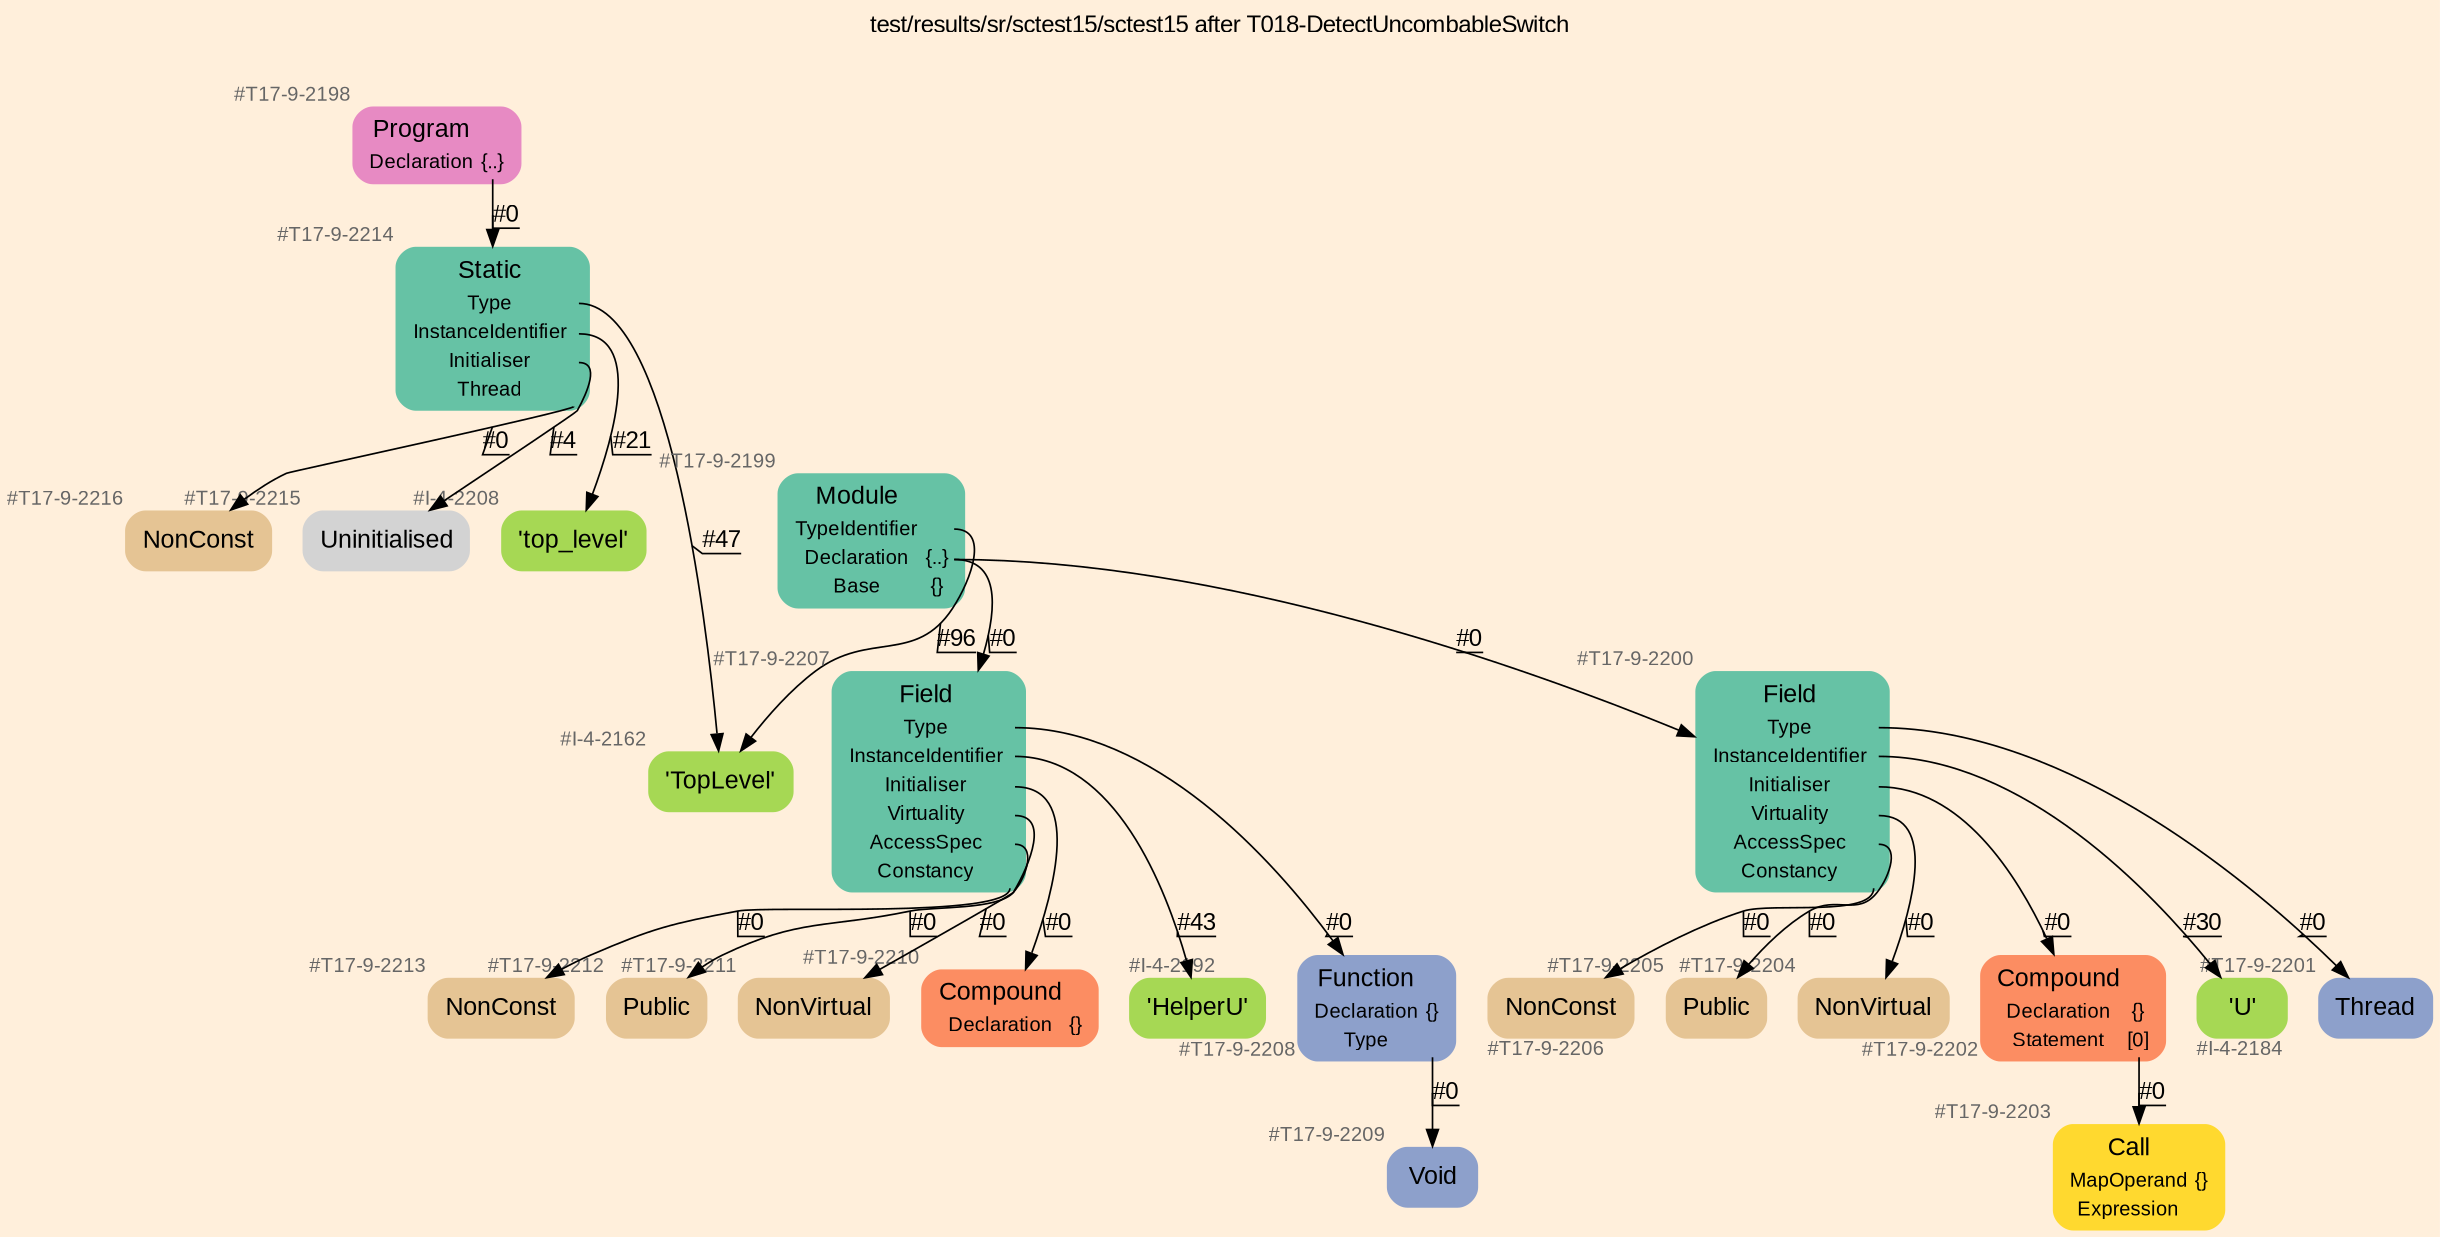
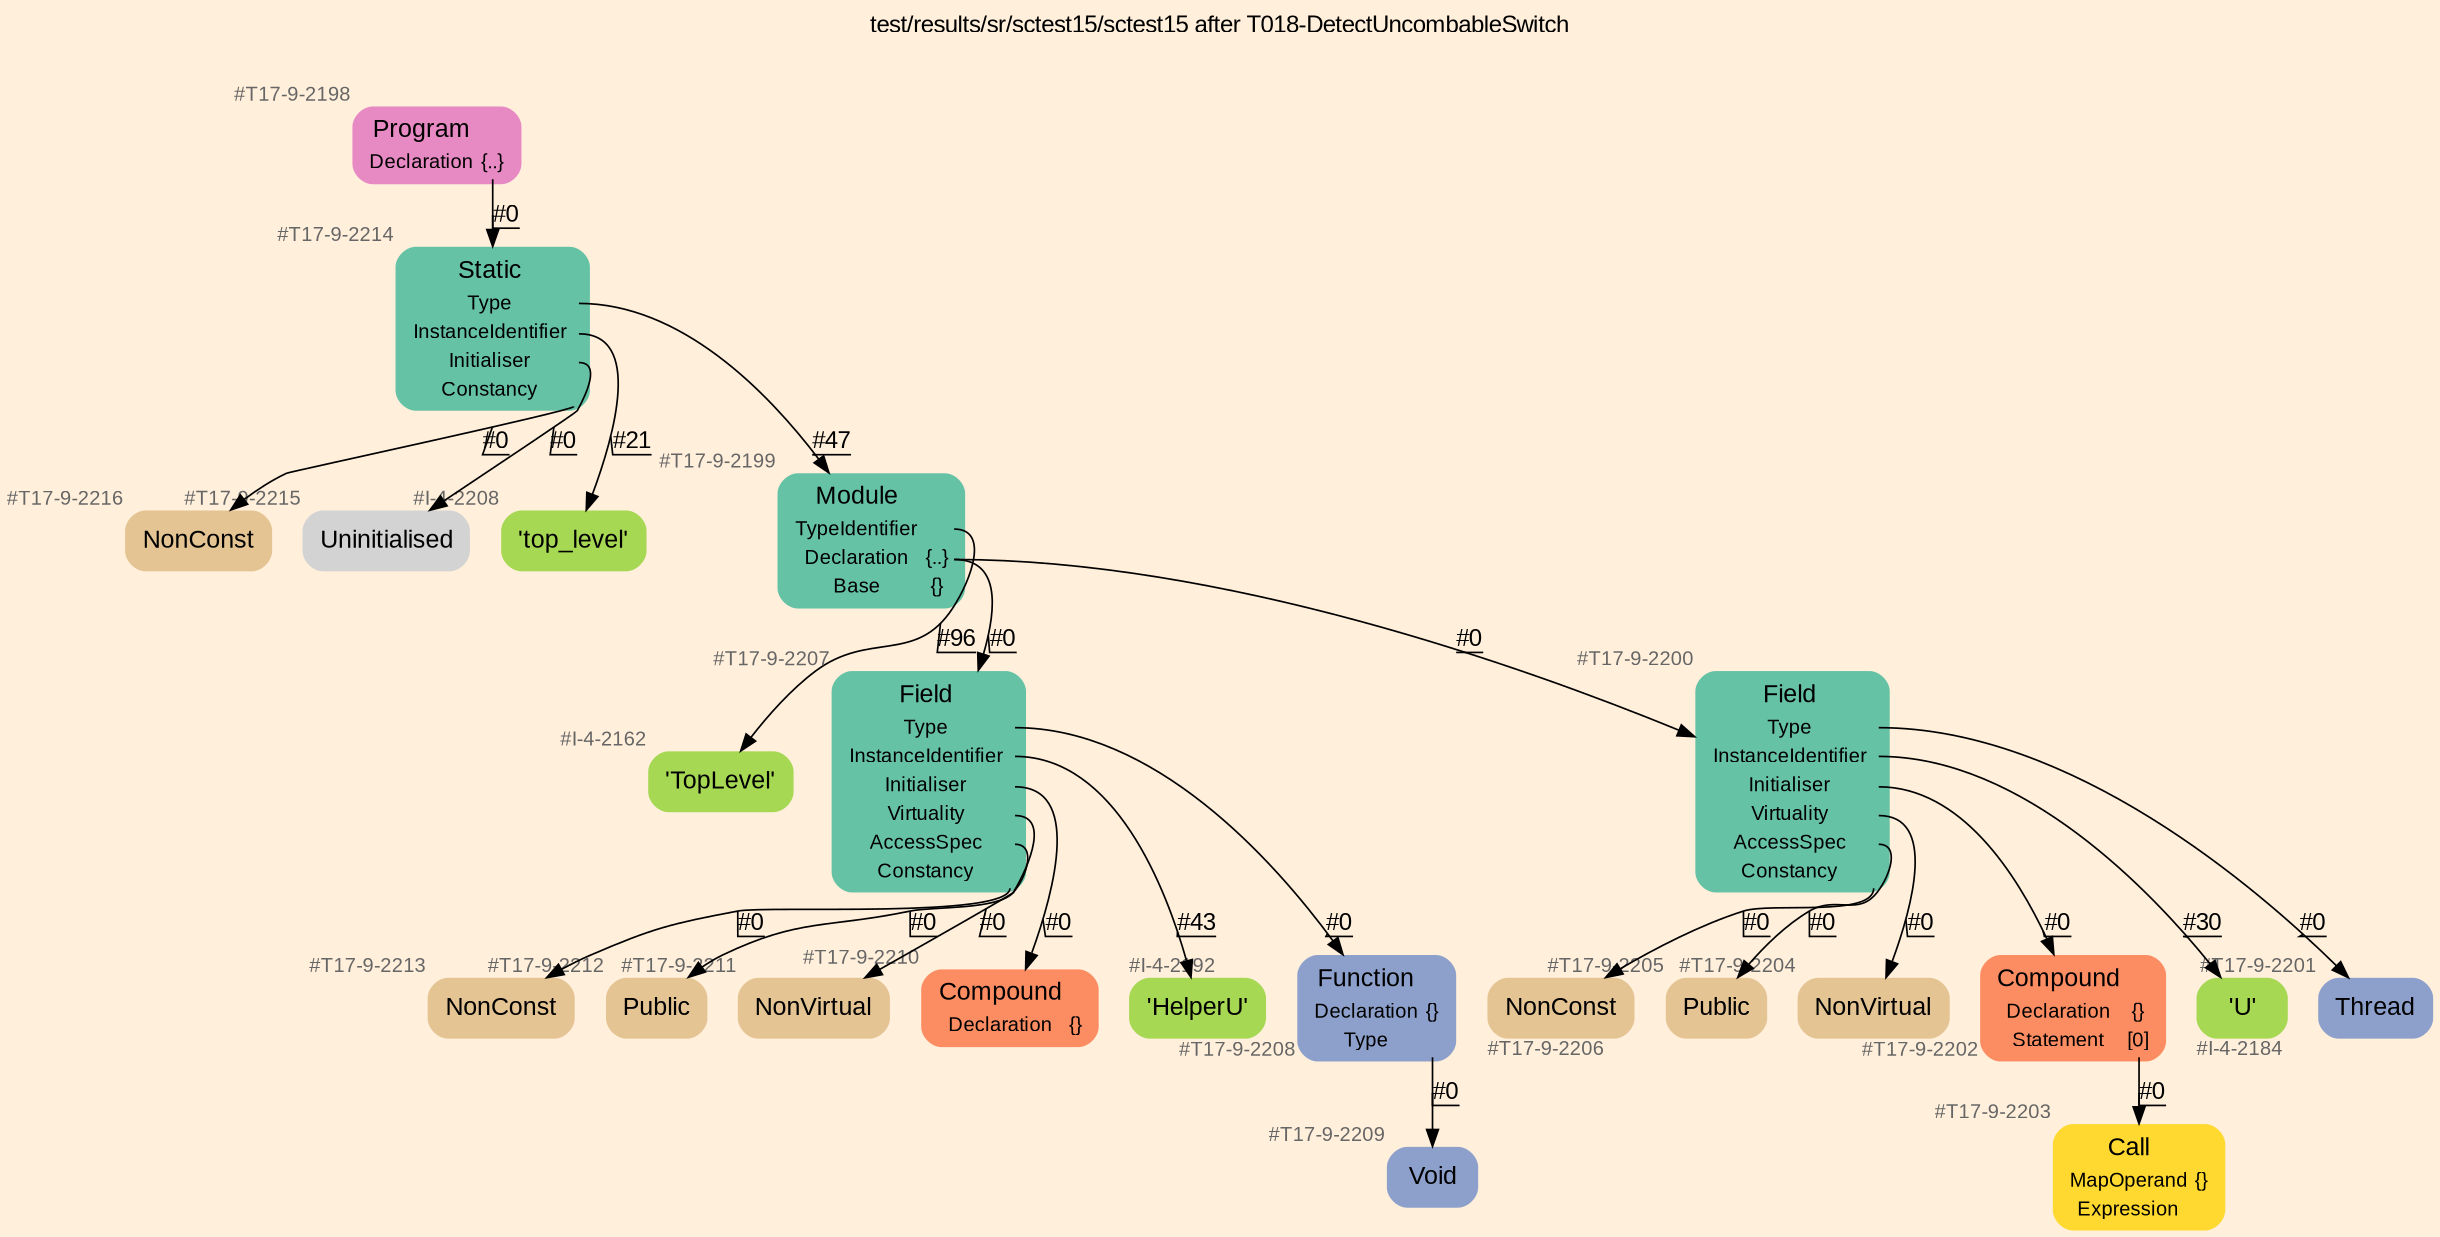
(490, 390) -> (490, 390)
(564, 442) -> (564, 442)
(683, 502) -> (715, 354)
